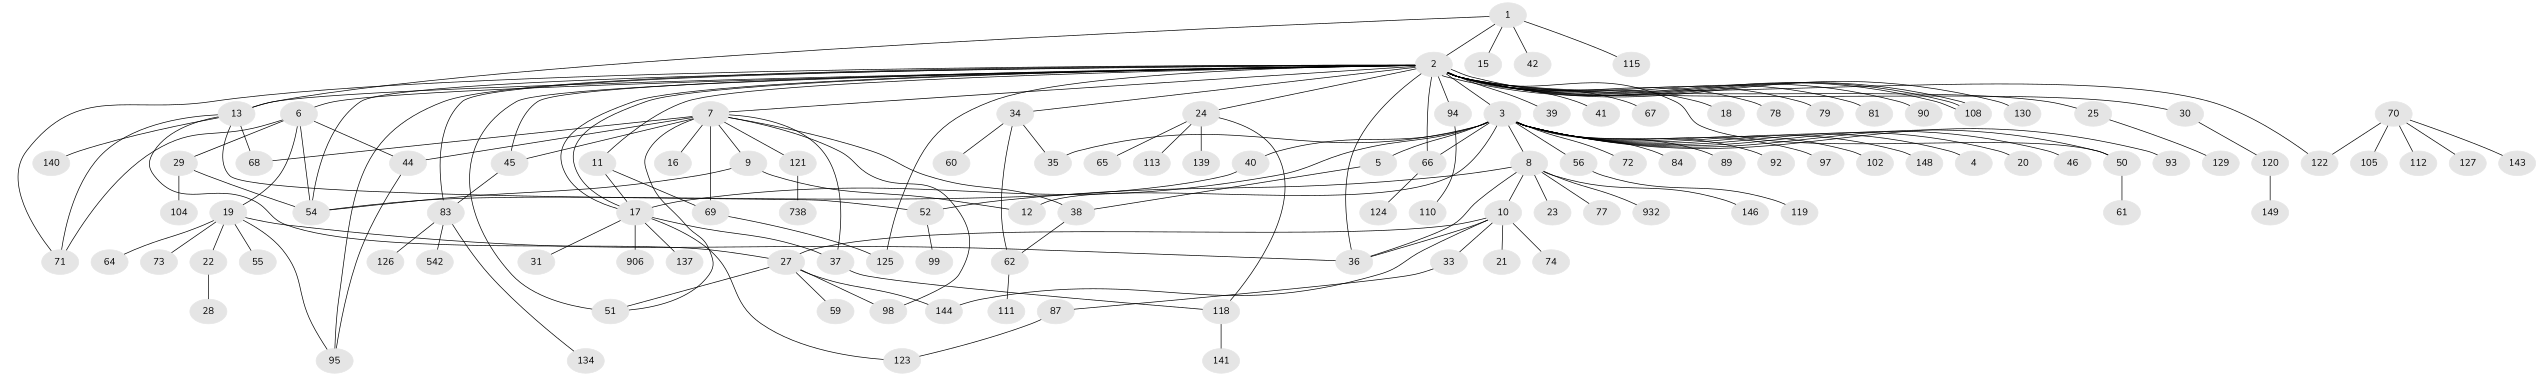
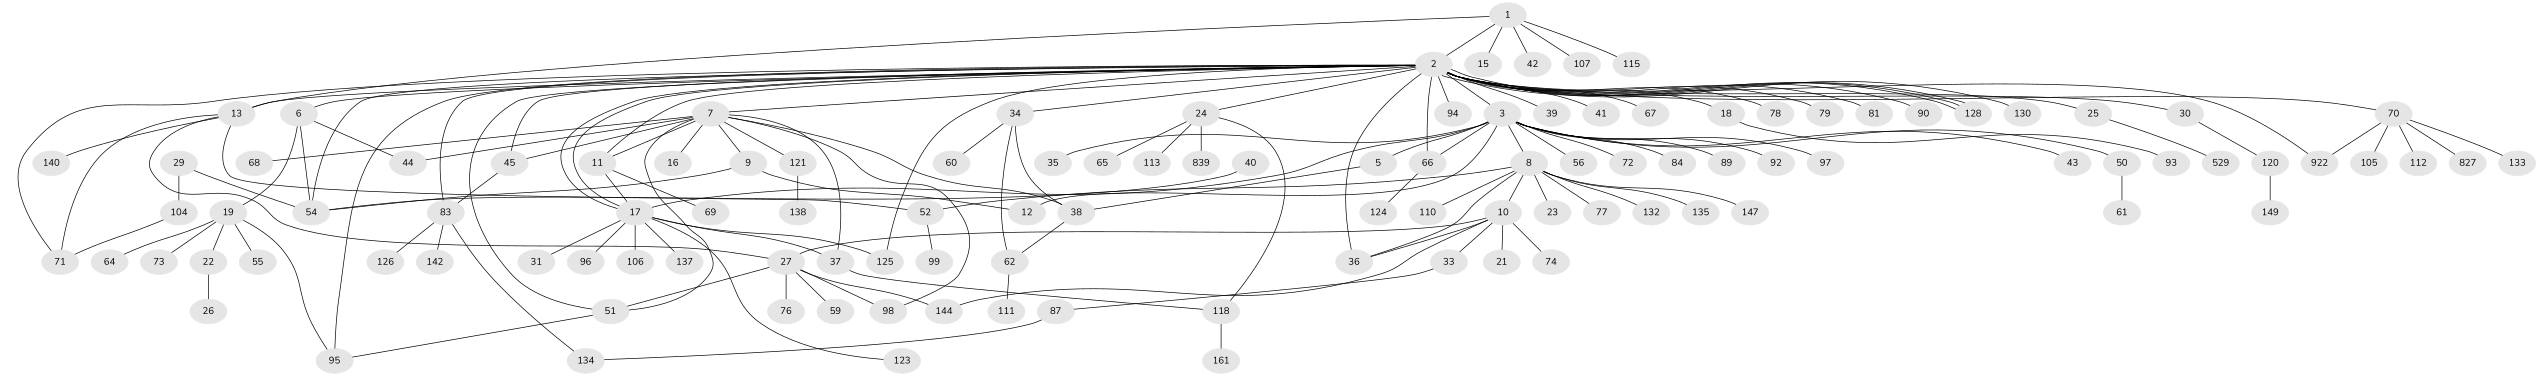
none -> (1582, 64)
(1973, 114) -> (1973, 114)
(1720, 132) -> (2121, 97)
(239, 139) -> none
(1034, 139) -> (1027, 173)
(1377, 139) -> none
(1837, 139) -> (1938, 139)
(246, 140) -> none
(166, 145) -> (119, 237)
(711, 163) -> (650, 140)
(1201, 163) -> (1201, 163)
(1875, 163) -> none
(1924, 163) -> none
(1974, 163) -> none
(2023, 163) -> none
(2073, 163) -> (2073, 163)
(2221, 163) -> (2221, 163)
(2320, 163) -> (2320, 163)
(2468, 163) -> (2468, 163)
(2517, 163) -> (2517, 163)
(1454, 166) -> (1478, 188)
(798, 213) -> (798, 213)
(1651, 213) -> (1651, 213)
none -> (1701, 213)
(1750, 213) -> (1750, 213)
(1799, 213) -> none
(800, 232) -> (768, 234)
(763, 247) -> none
(358, 258) -> (473, 336)
(435, 262) -> (435, 262)
none -> (586, 262)
(635, 262) -> (635, 262)
(208, 311) -> (208, 311)
none -> (786, 311)
(981, 340) -> (835, 347)
(1221, 361) -> (1221, 361)
